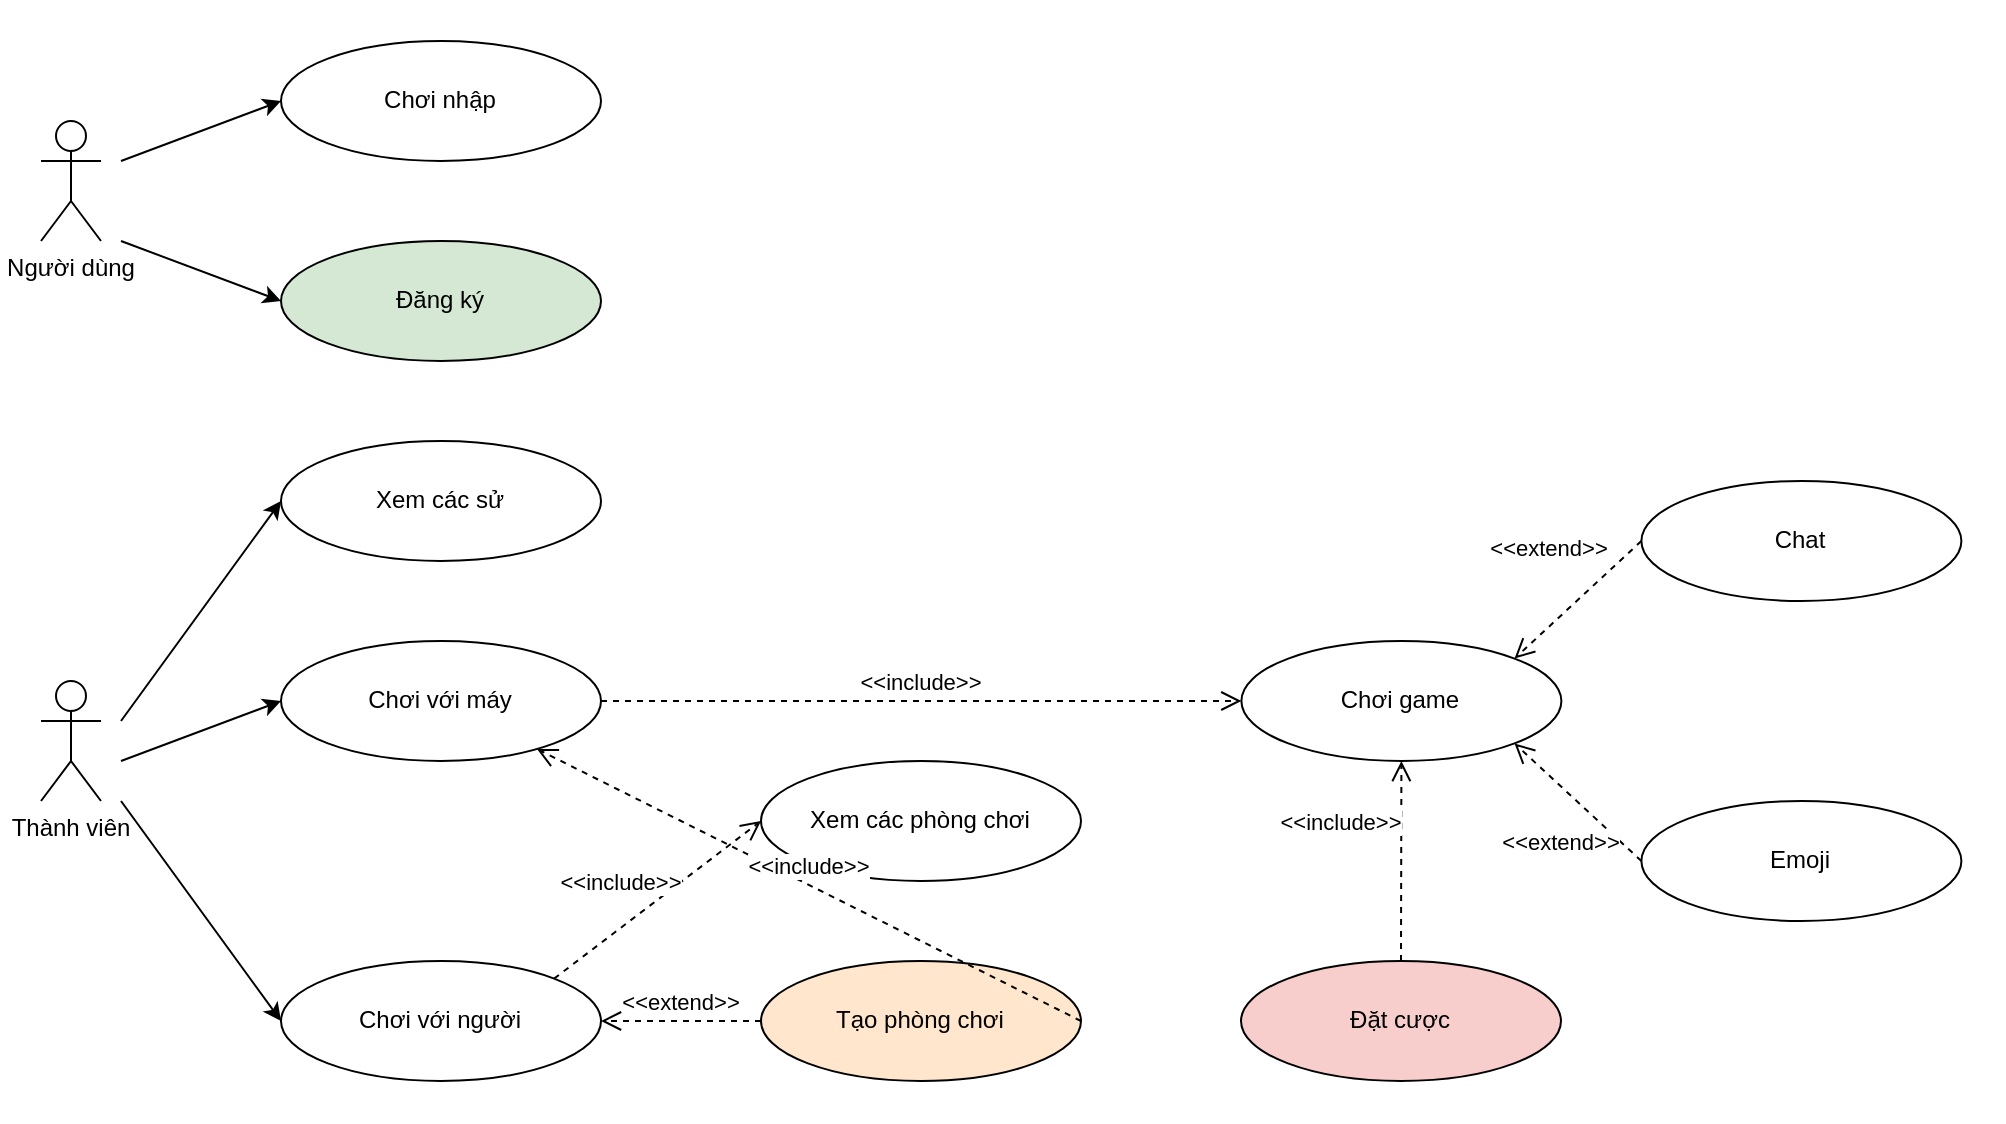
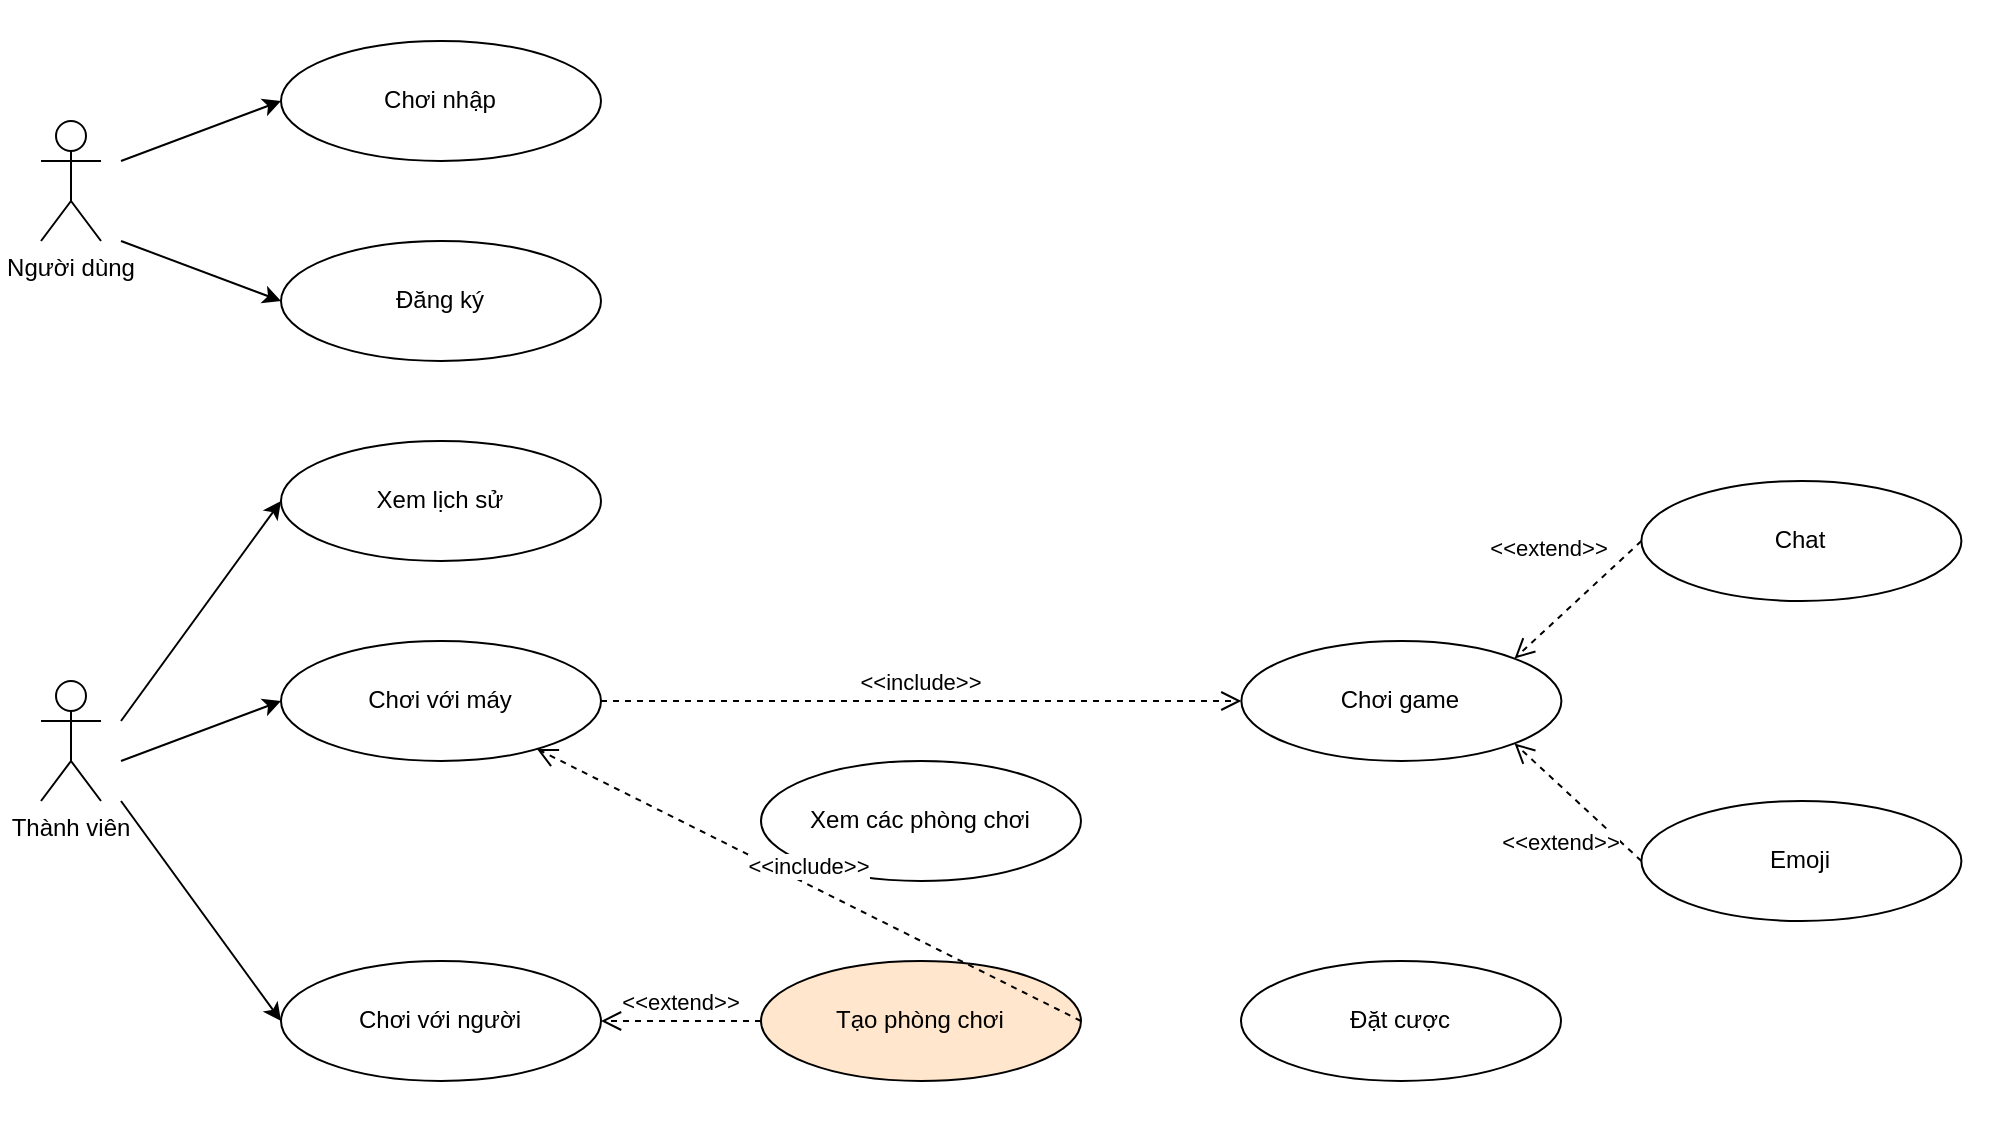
(441, 301) -> (441, 301)
(441, 501) -> (441, 501)
(1401, 898) -> none
(608, 937) -> none
(1401, 1021) -> (1401, 1021)
